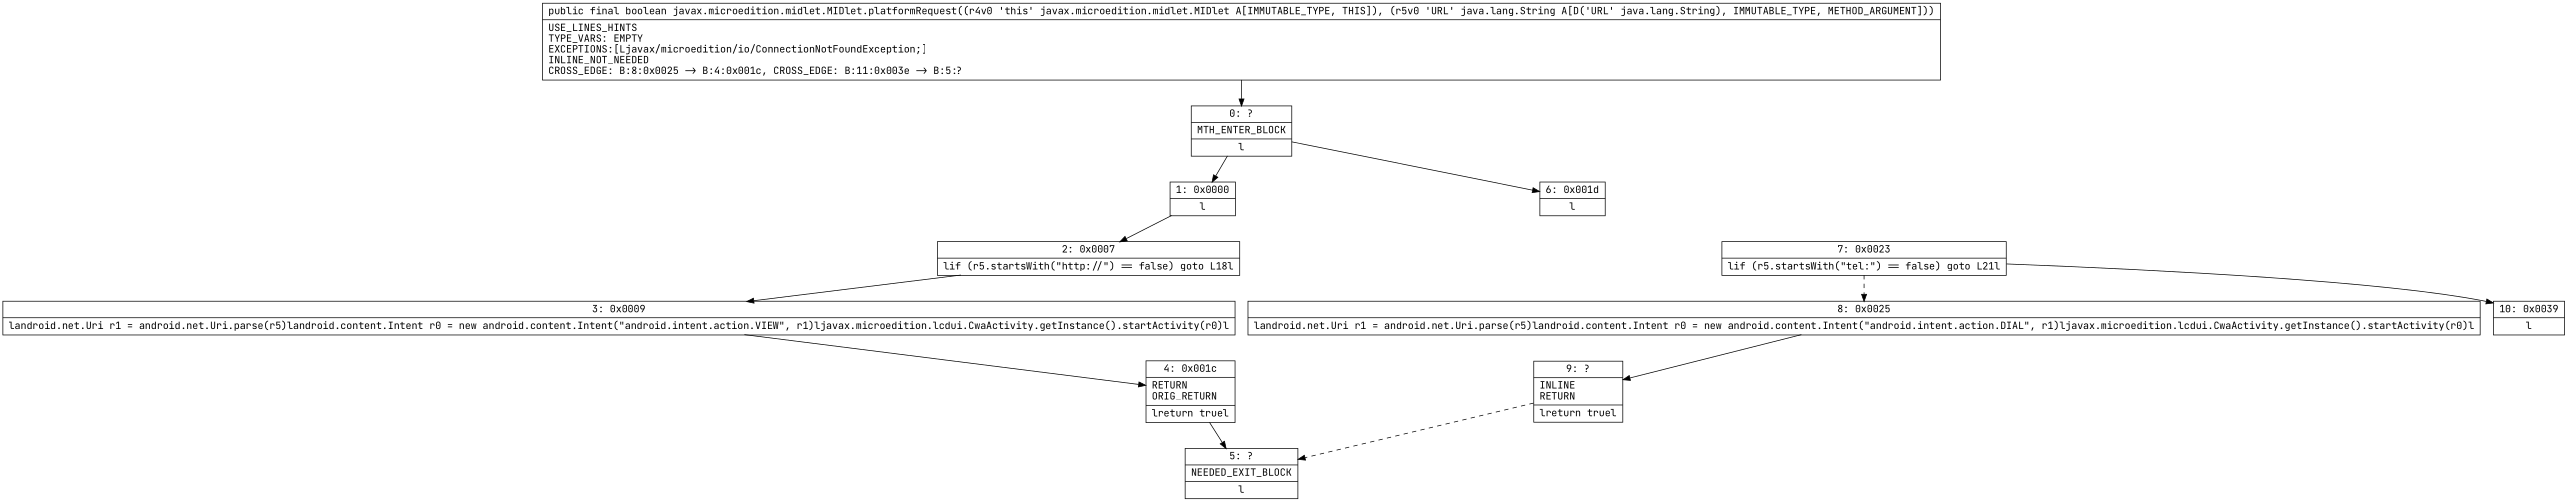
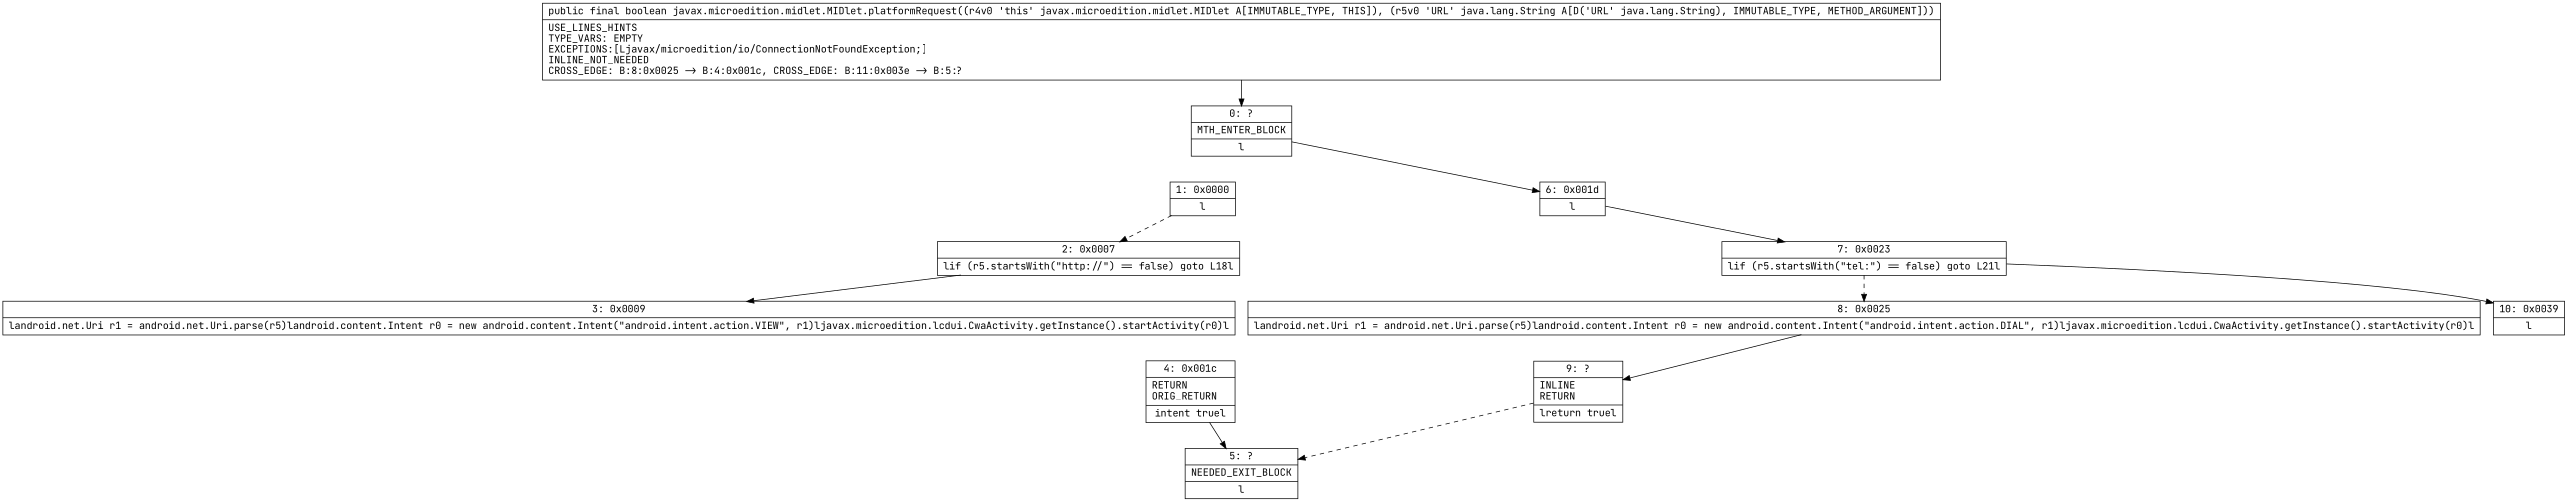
(1222, 166) -> none
none -> (1691, 223)
(1149, 227) -> (1149, 227)
(942, 360) -> none
(1191, 414) -> (1191, 414)
